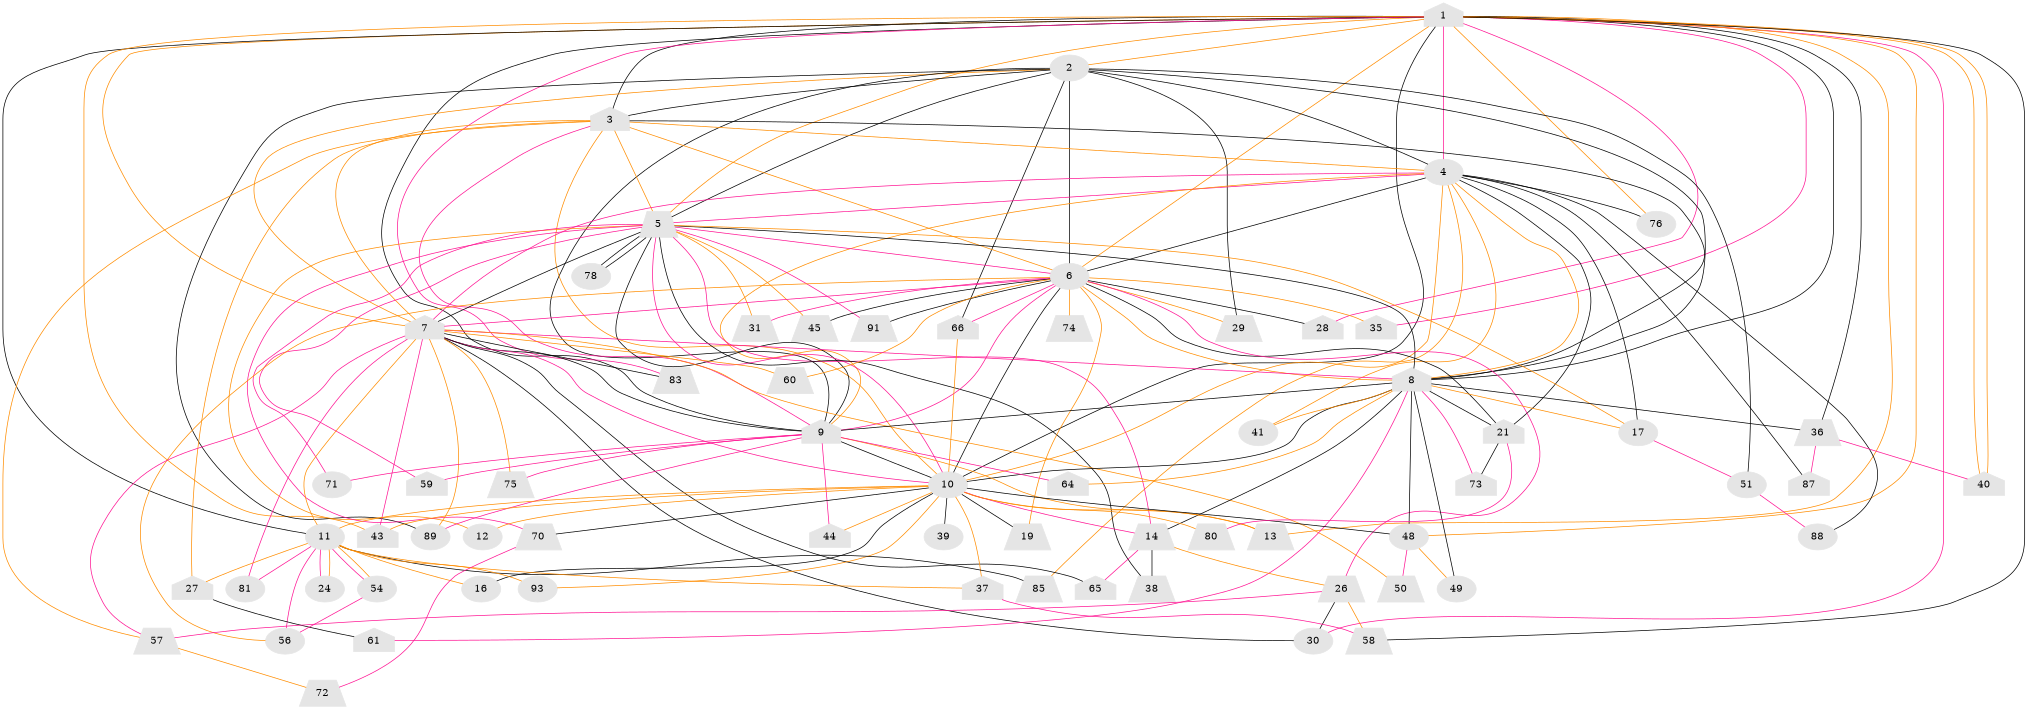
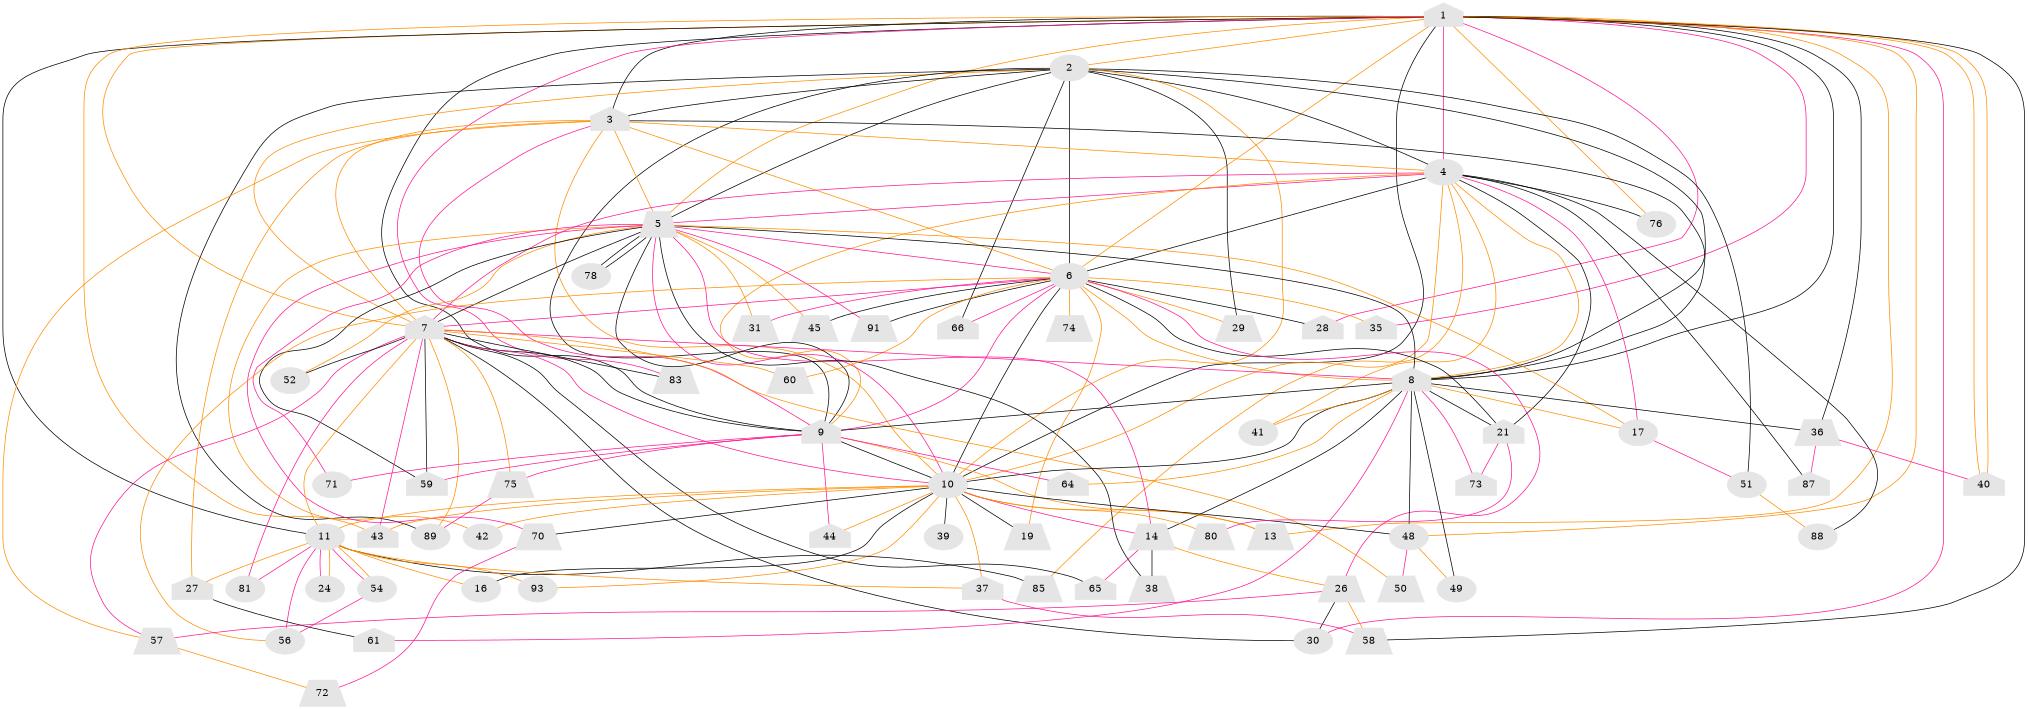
(1591, 256) -> (1591, 256)
(366, 313) -> (366, 313)
none -> (290, 381)
none -> (426, 405)
(953, 405) -> (1272, 338)
(1490, 459) -> (1490, 459)
(631, 477) -> (468, 513)
(1777, 507) -> (1777, 507)
(483, 537) -> (483, 537)
